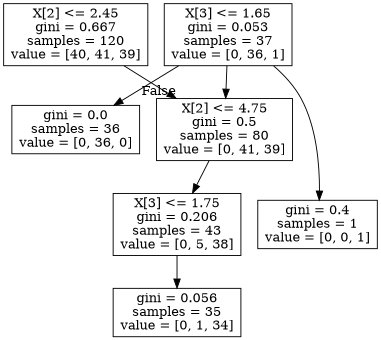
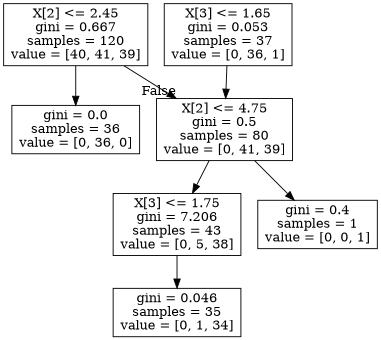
(144, 87) -> (76, 81)
(311, 123) -> (271, 177)
(177, 224) -> (177, 224)
(177, 313) -> (177, 313)
